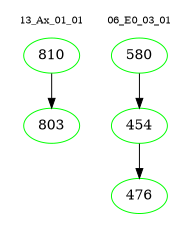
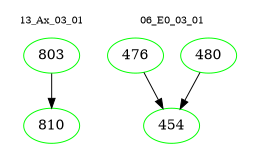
(52, 21) -> (52, 21)
(139, 56) -> (209, 56)
(52, 86) -> (52, 86)
(139, 156) -> (151, 86)
